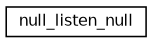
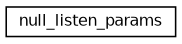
(76, 22) -> (91, 22)
